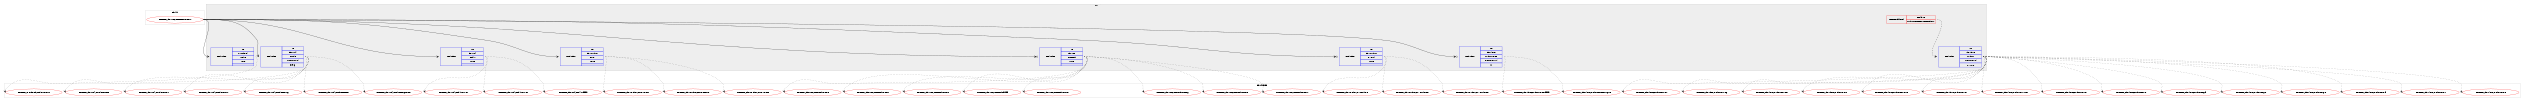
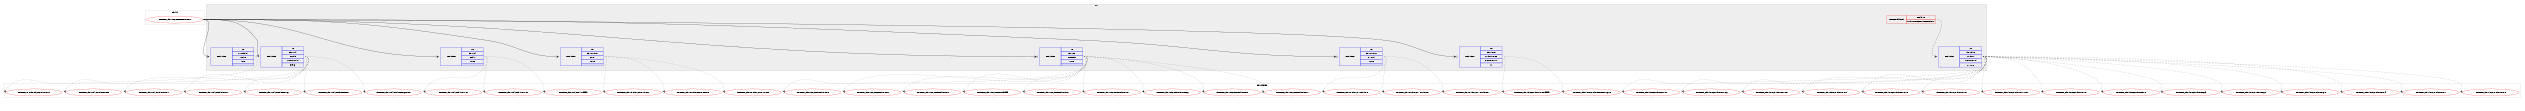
none -> (1113, 92)
(1712, 92) -> (1712, 92)
